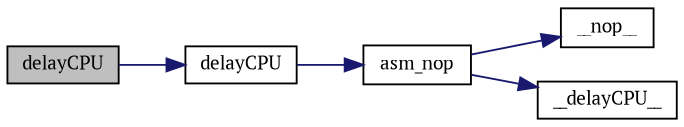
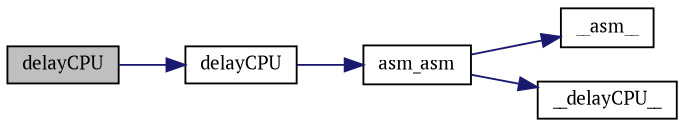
(607, 28) -> (607, 28)
(417, 65) -> (417, 65)
